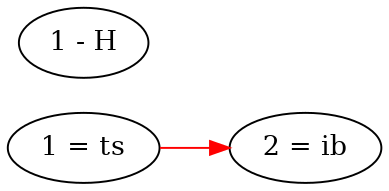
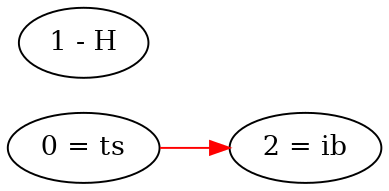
(84, 148) -> (84, 148)
